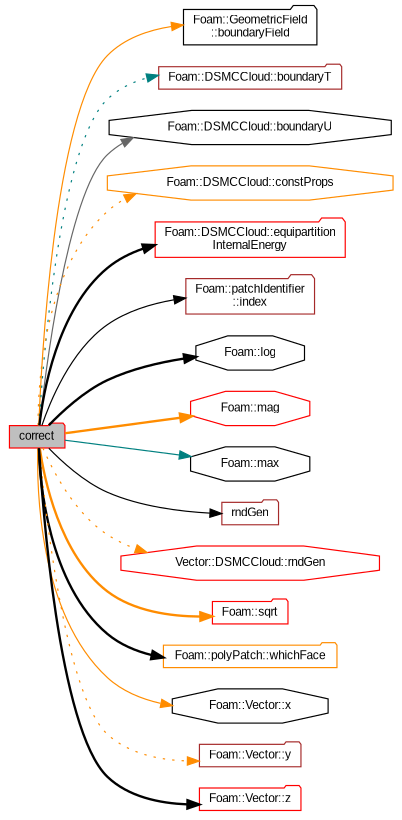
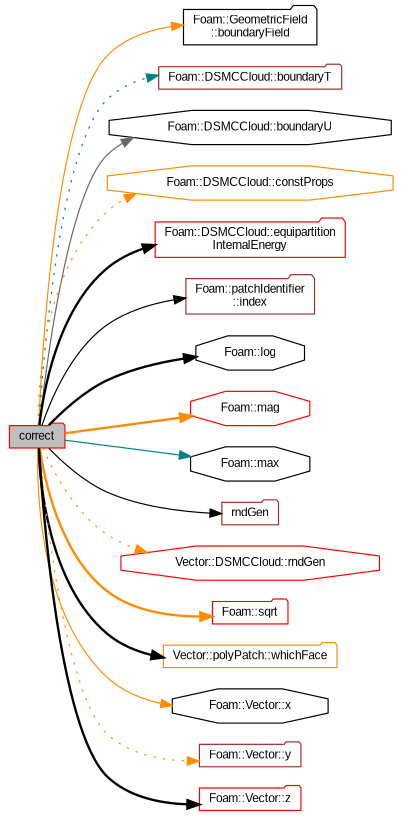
(250, 656) -> (250, 656)
